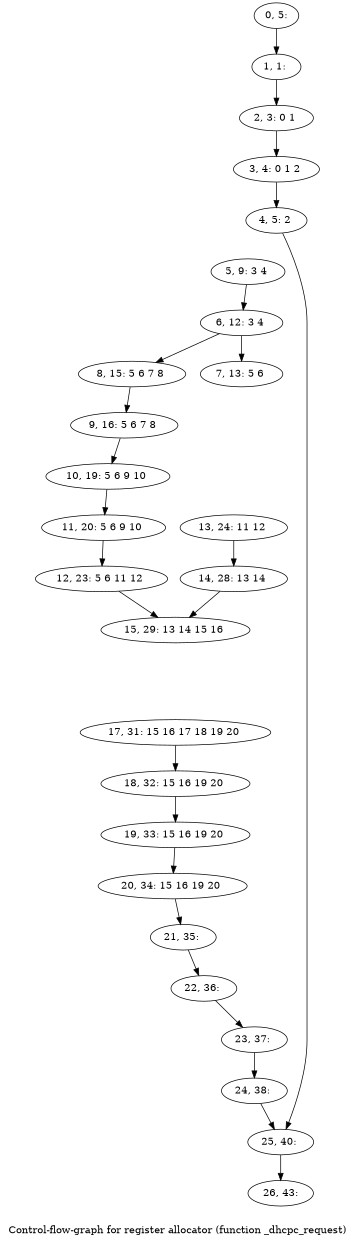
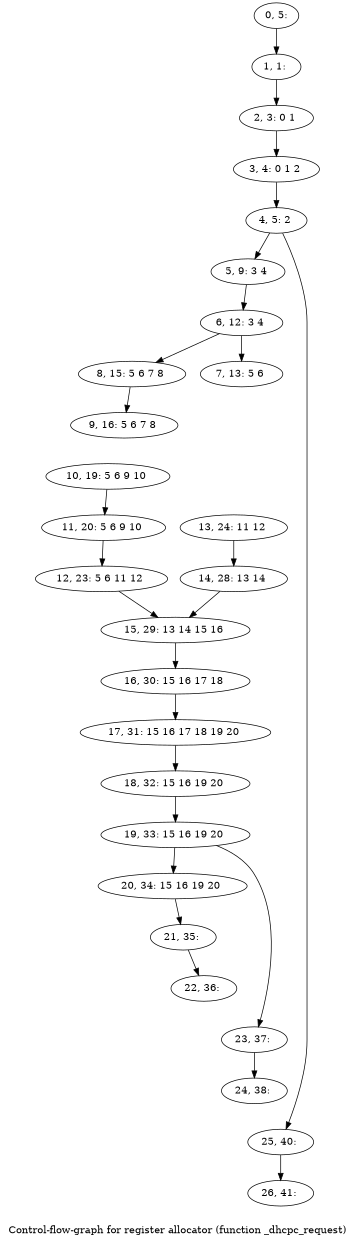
none -> (264, 243)
(117, 447) -> none
none -> (175, 681)
(226, 1011) -> (270, 922)
(266, 1113) -> none
(281, 1193) -> (281, 1193)
